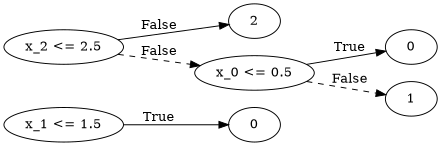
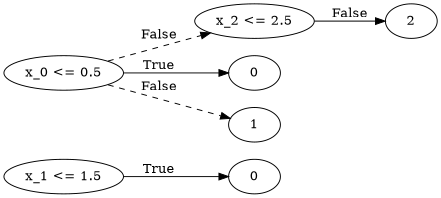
(154, 59) -> (155, 48)
